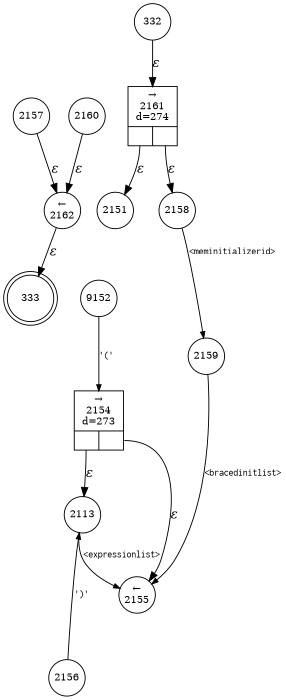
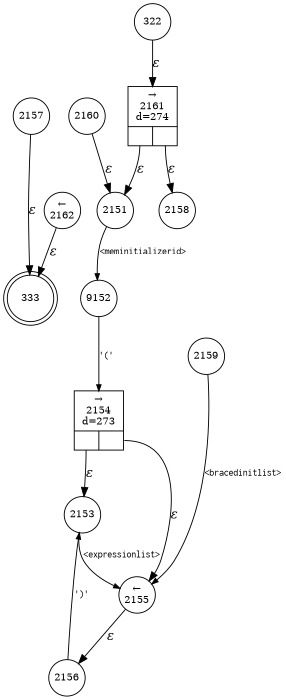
(153, 22) -> (153, 22)
(45, 159) -> (29, 200)
(76, 159) -> (100, 159)
none -> (99, 249)
(193, 280) -> none
(82, 515) -> (82, 515)
none -> (105, 633)
